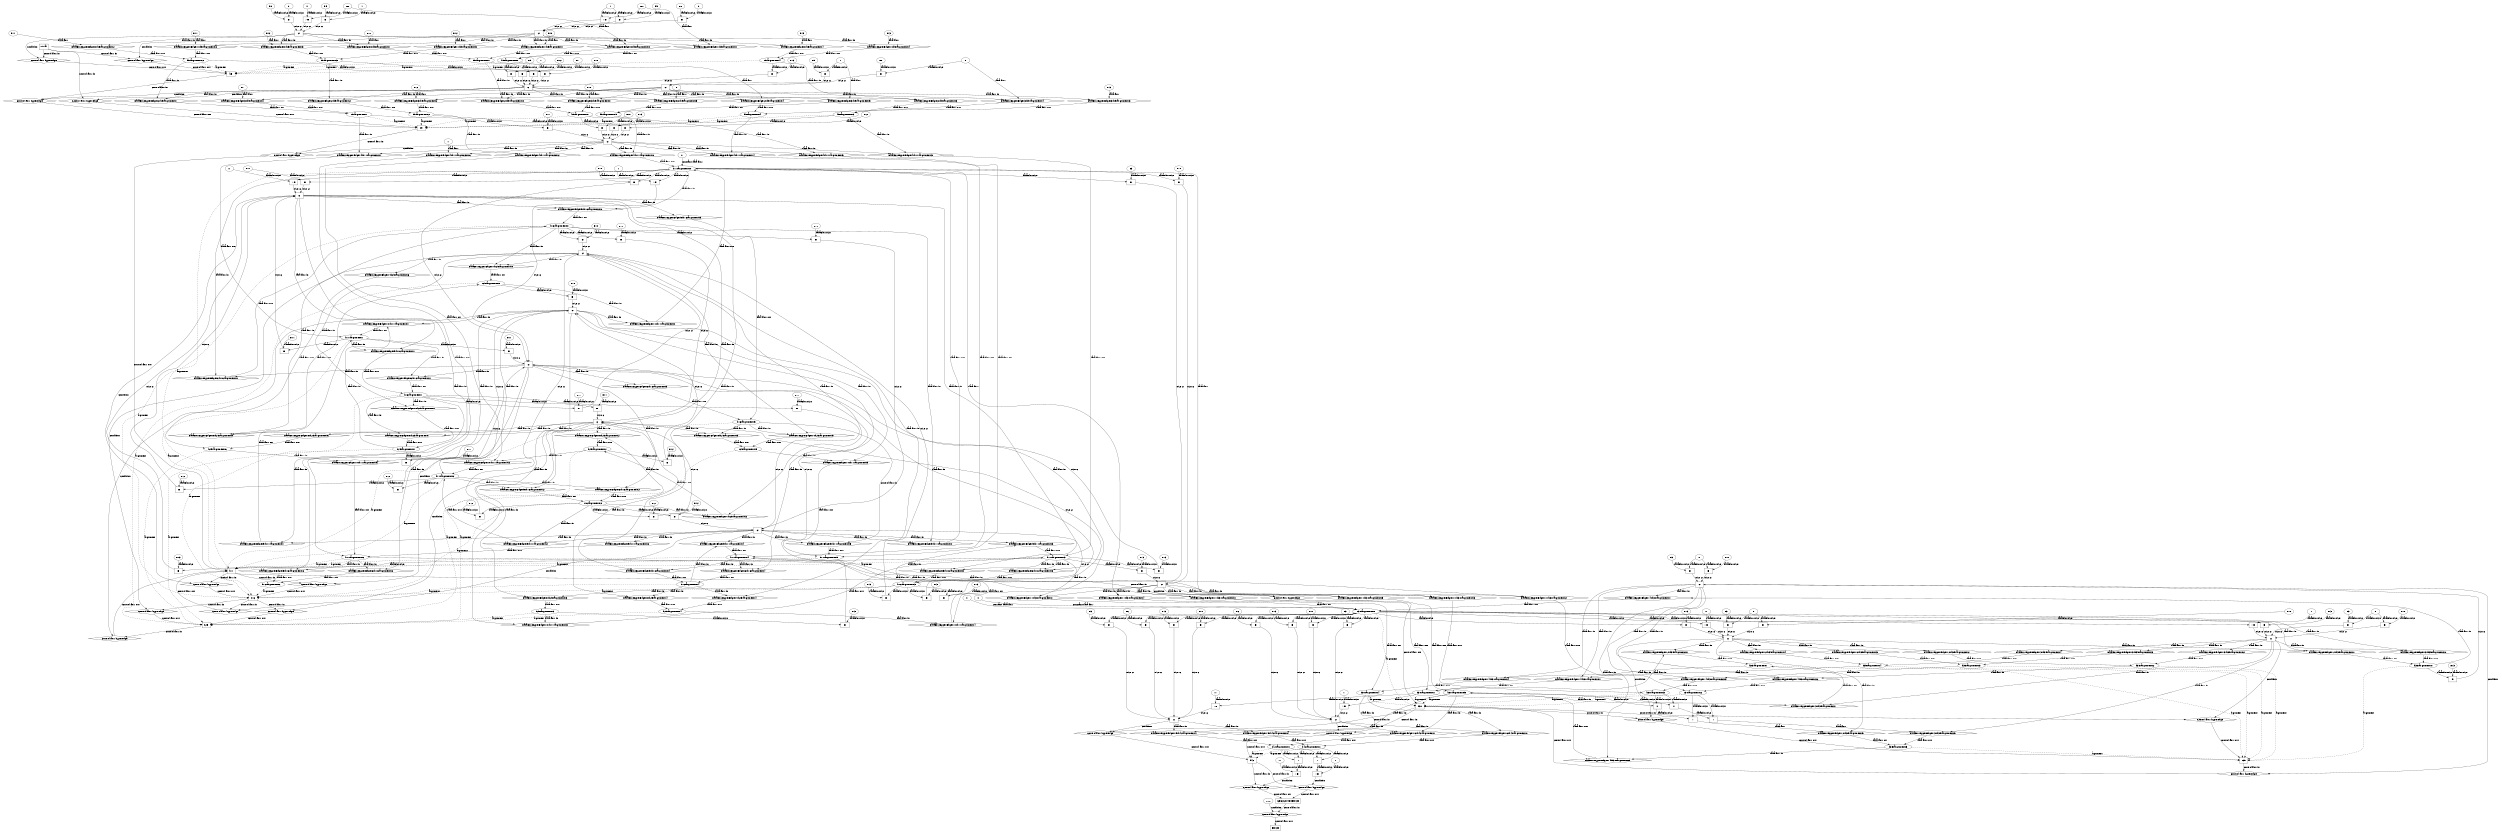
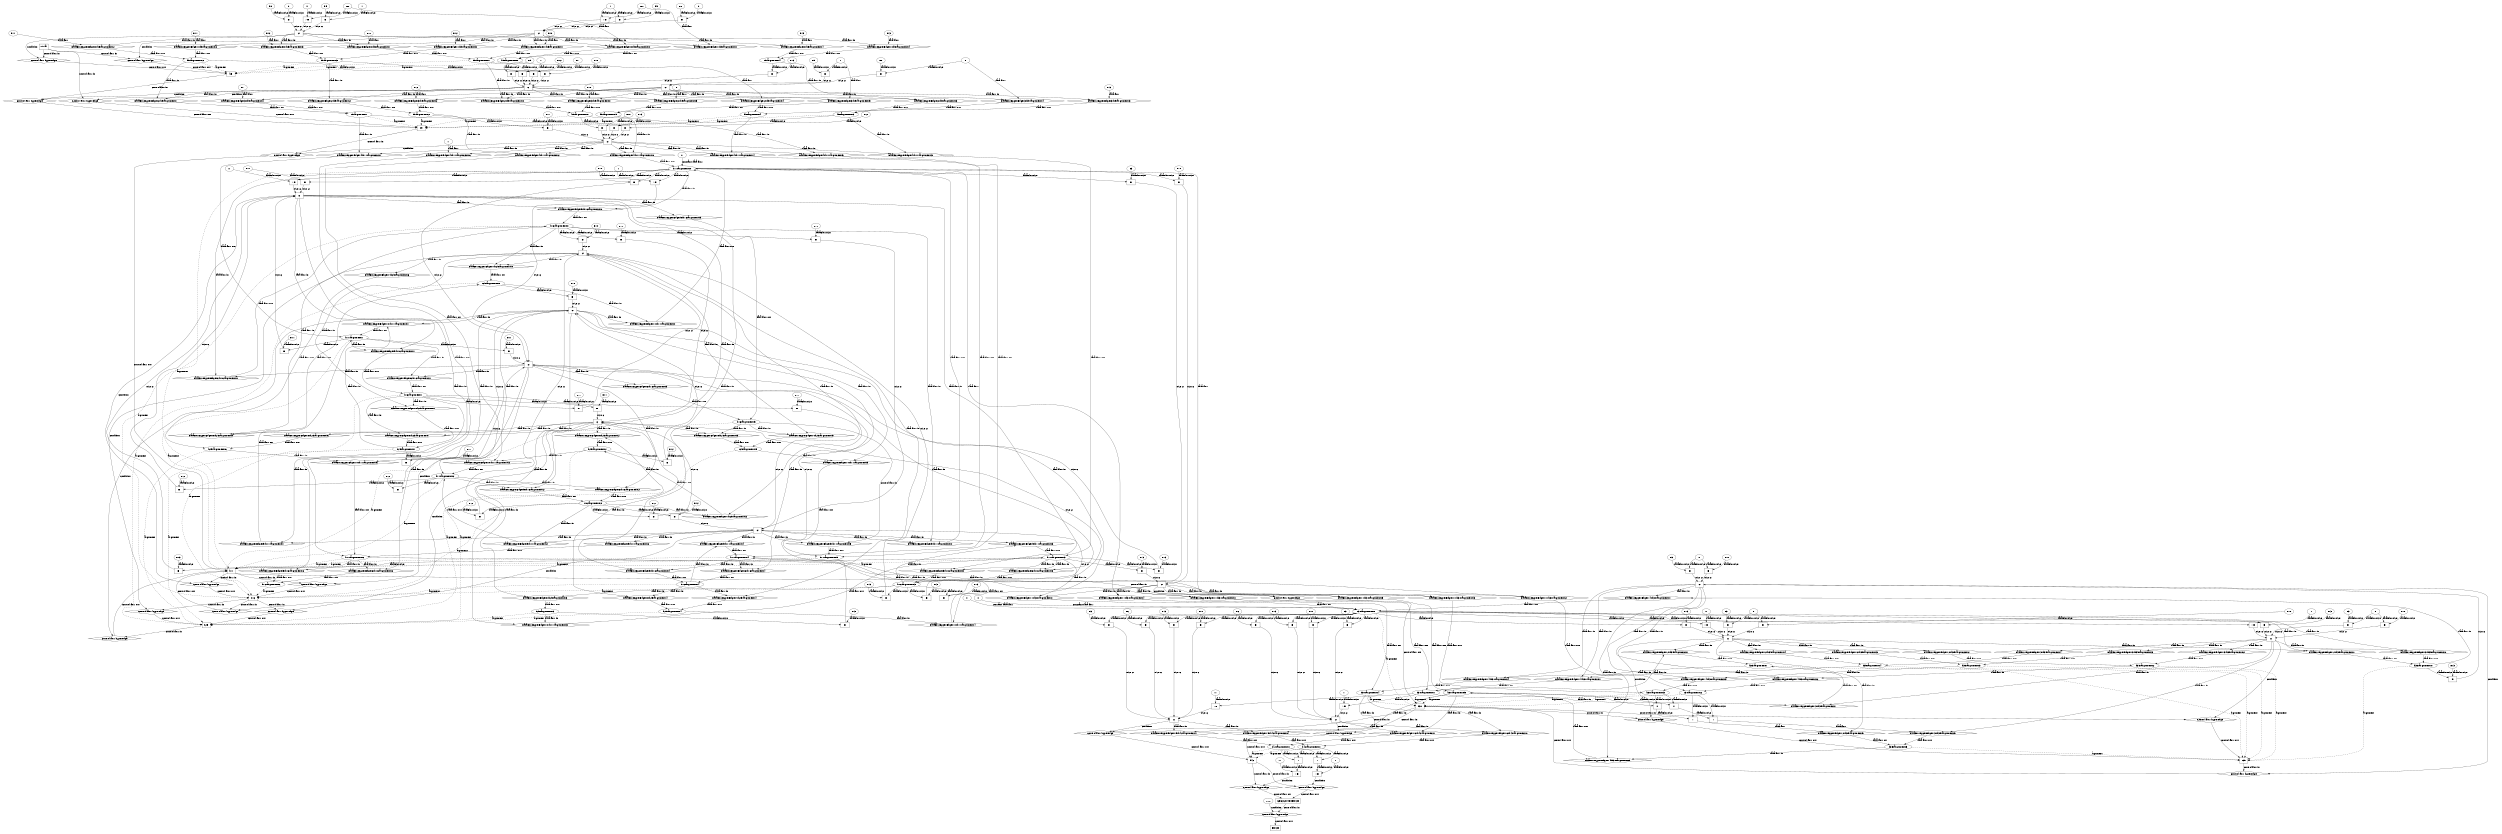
(498, 66) -> none
